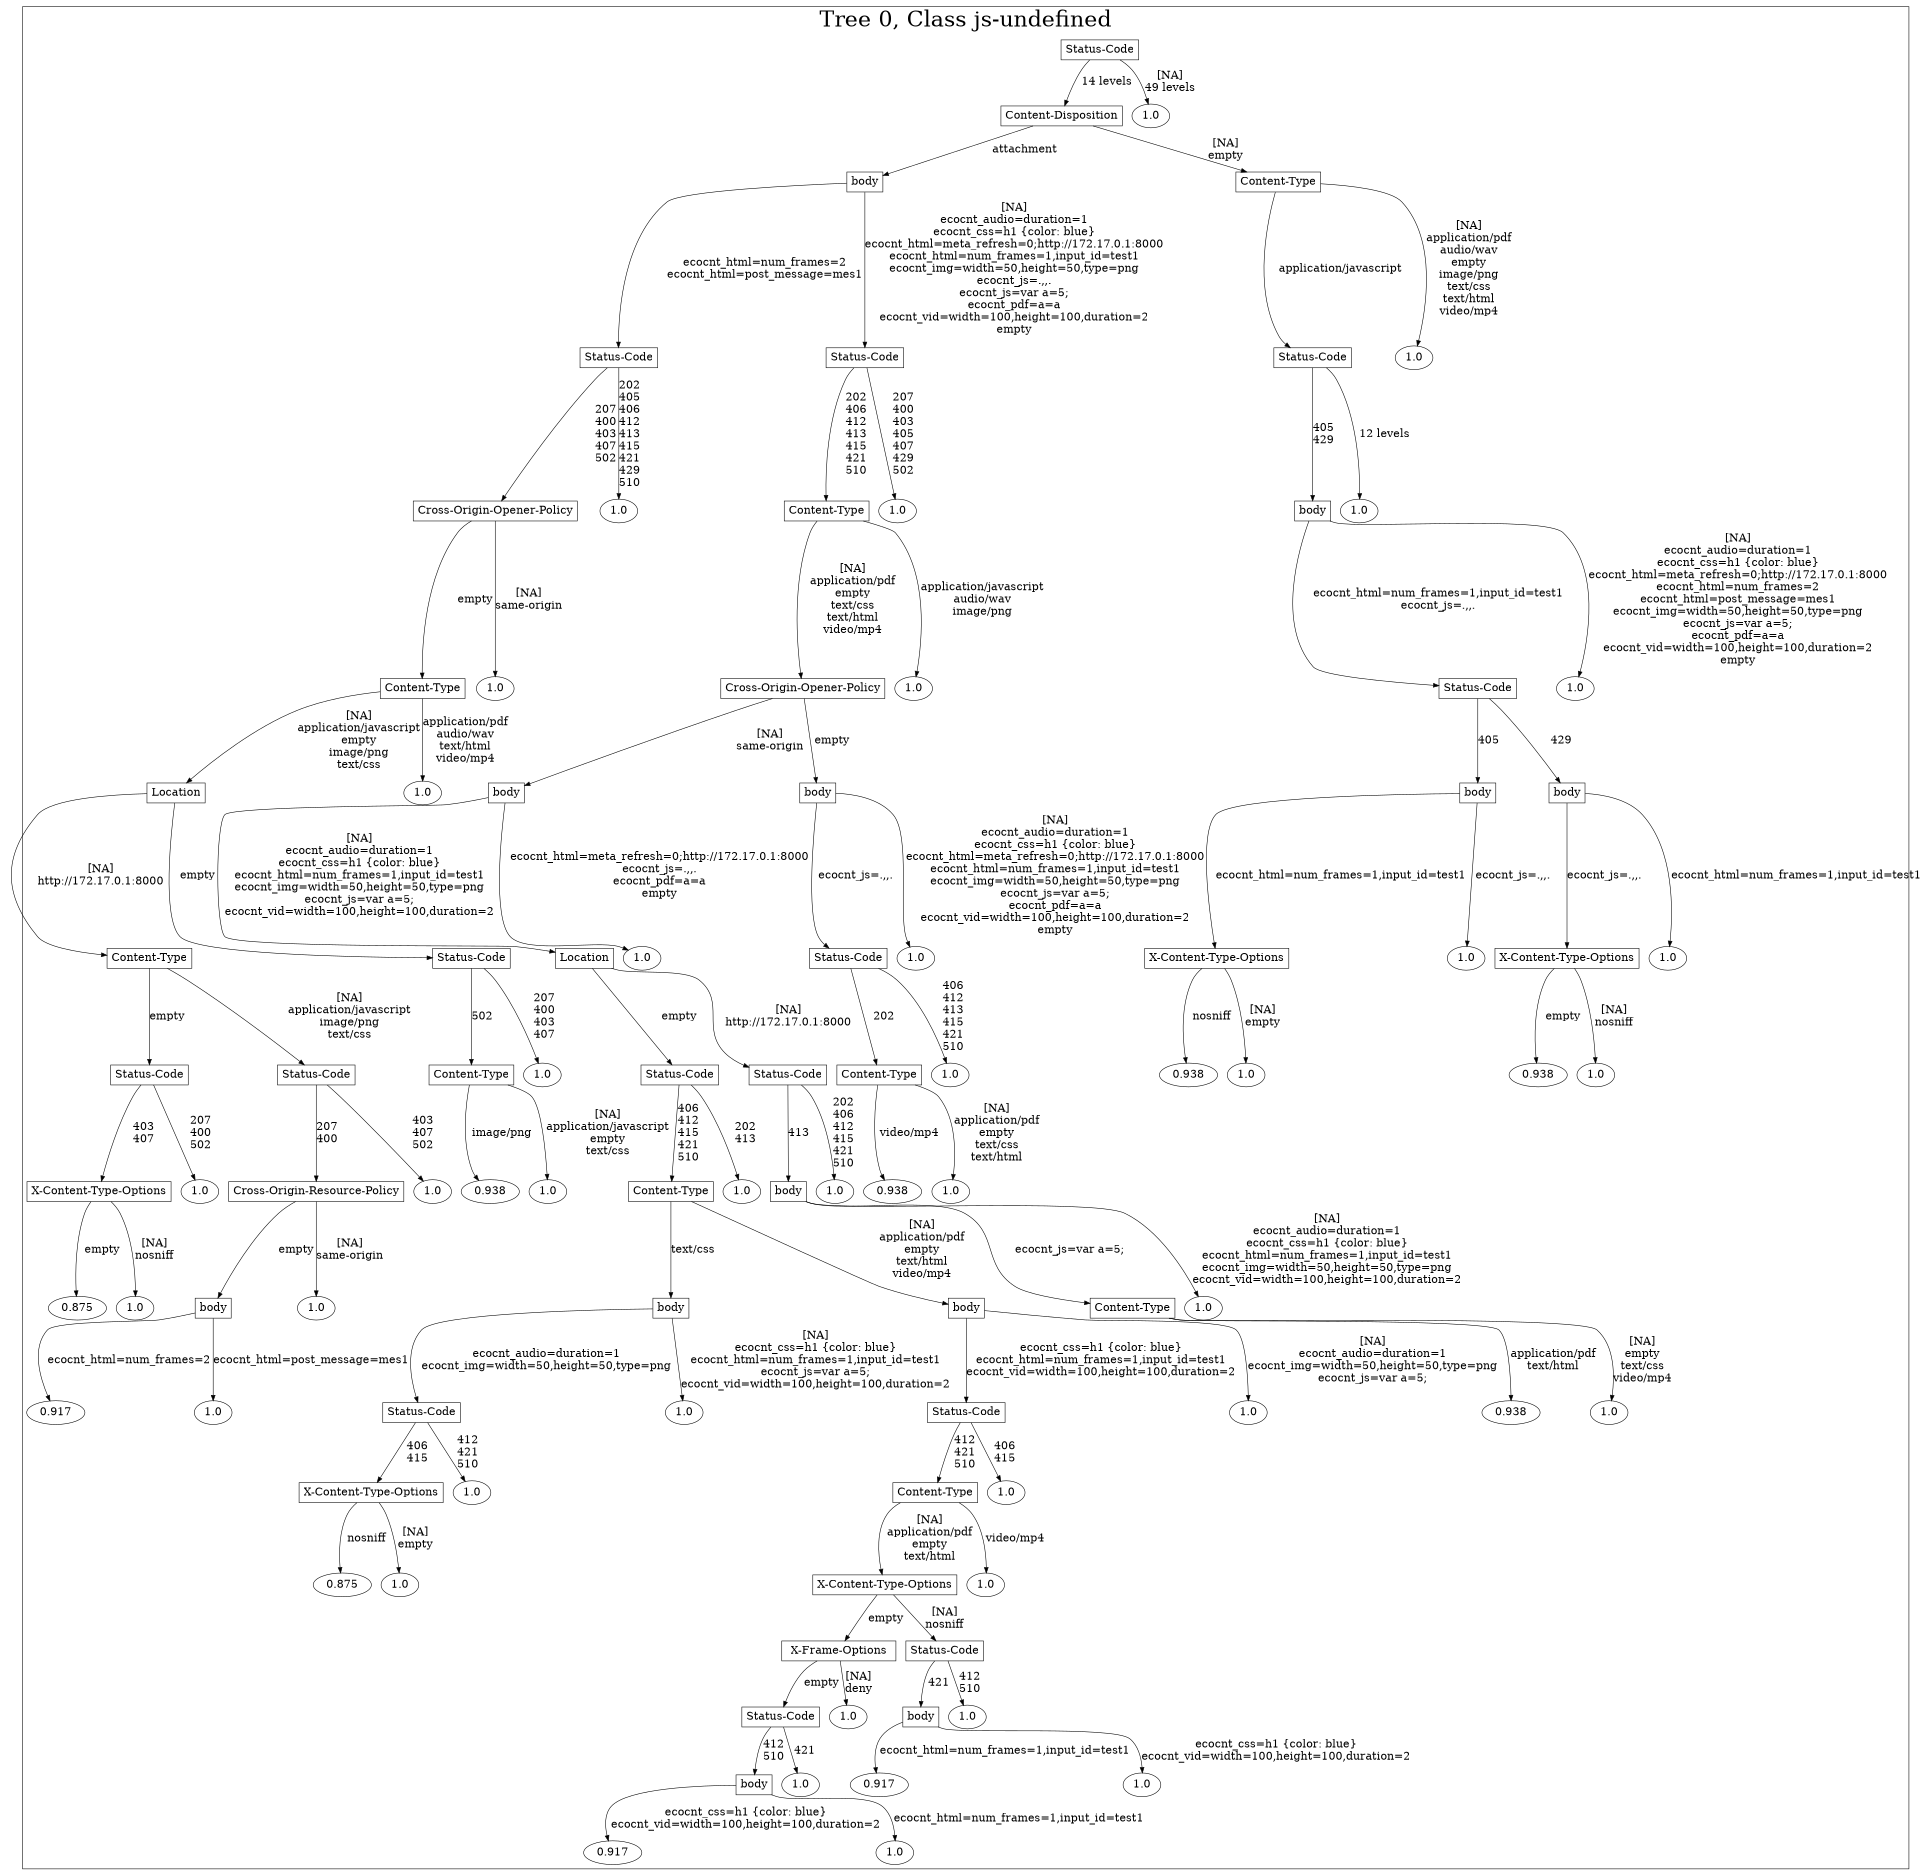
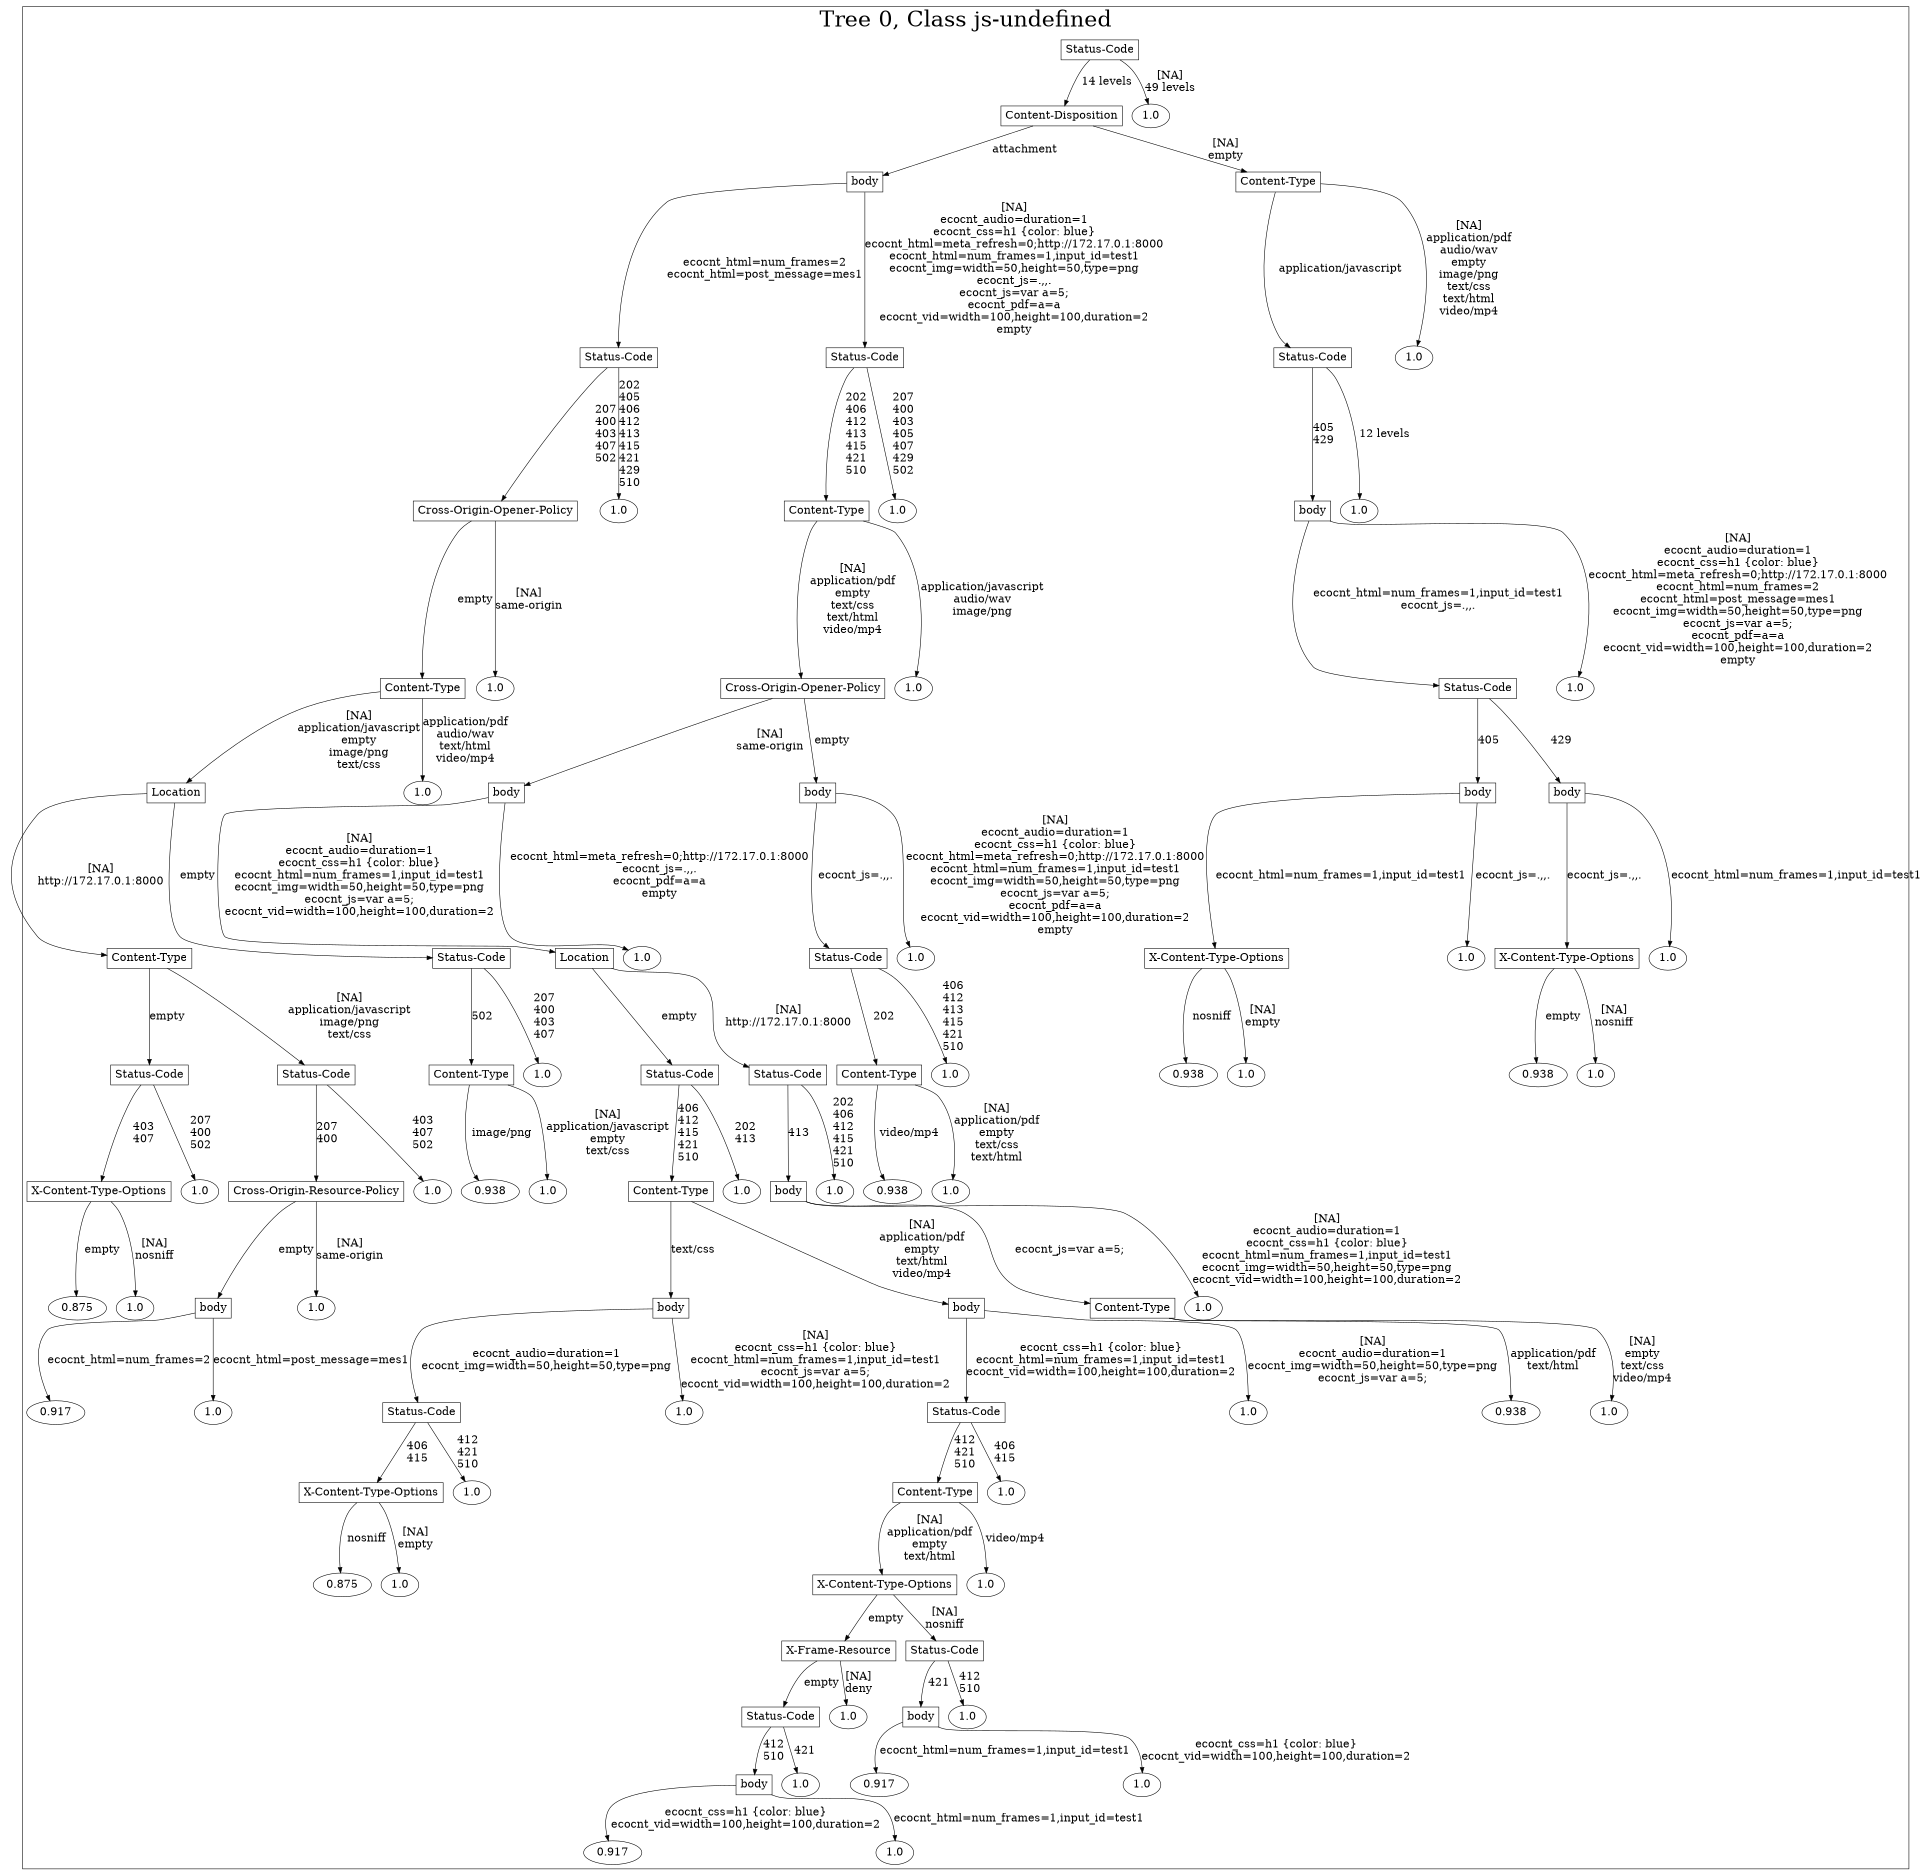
(839, 1651) -> (839, 1651)
